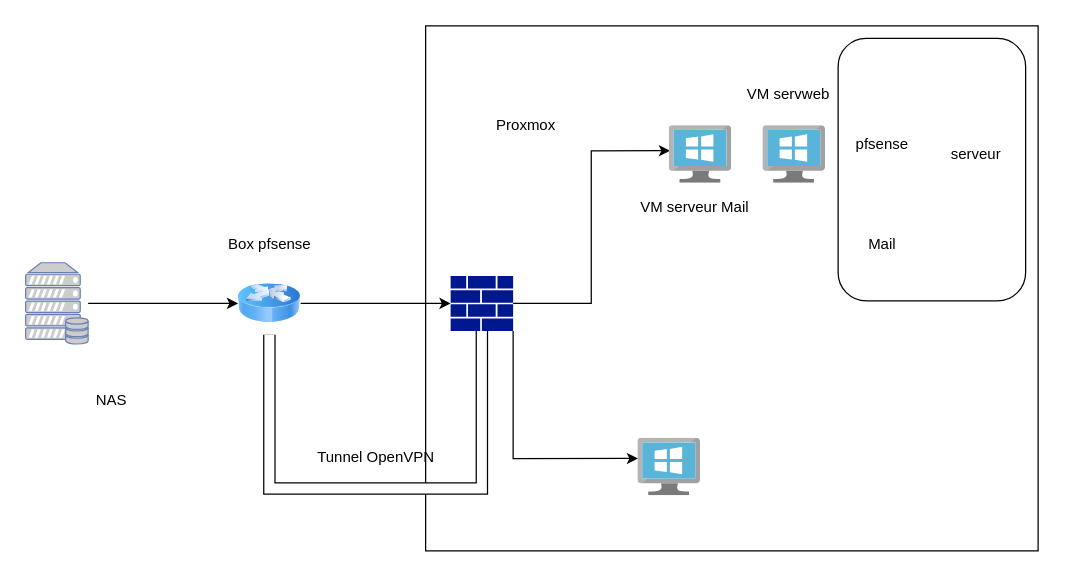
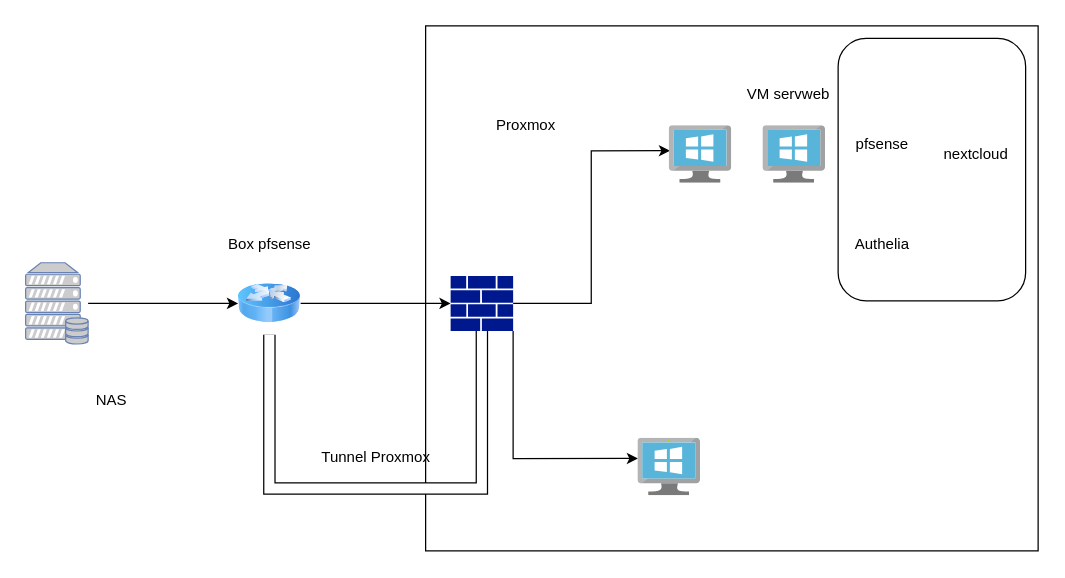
(976, 154) -> (976, 154)
(694, 207) -> none
(883, 244) -> (883, 244)
(376, 457) -> (376, 457)
